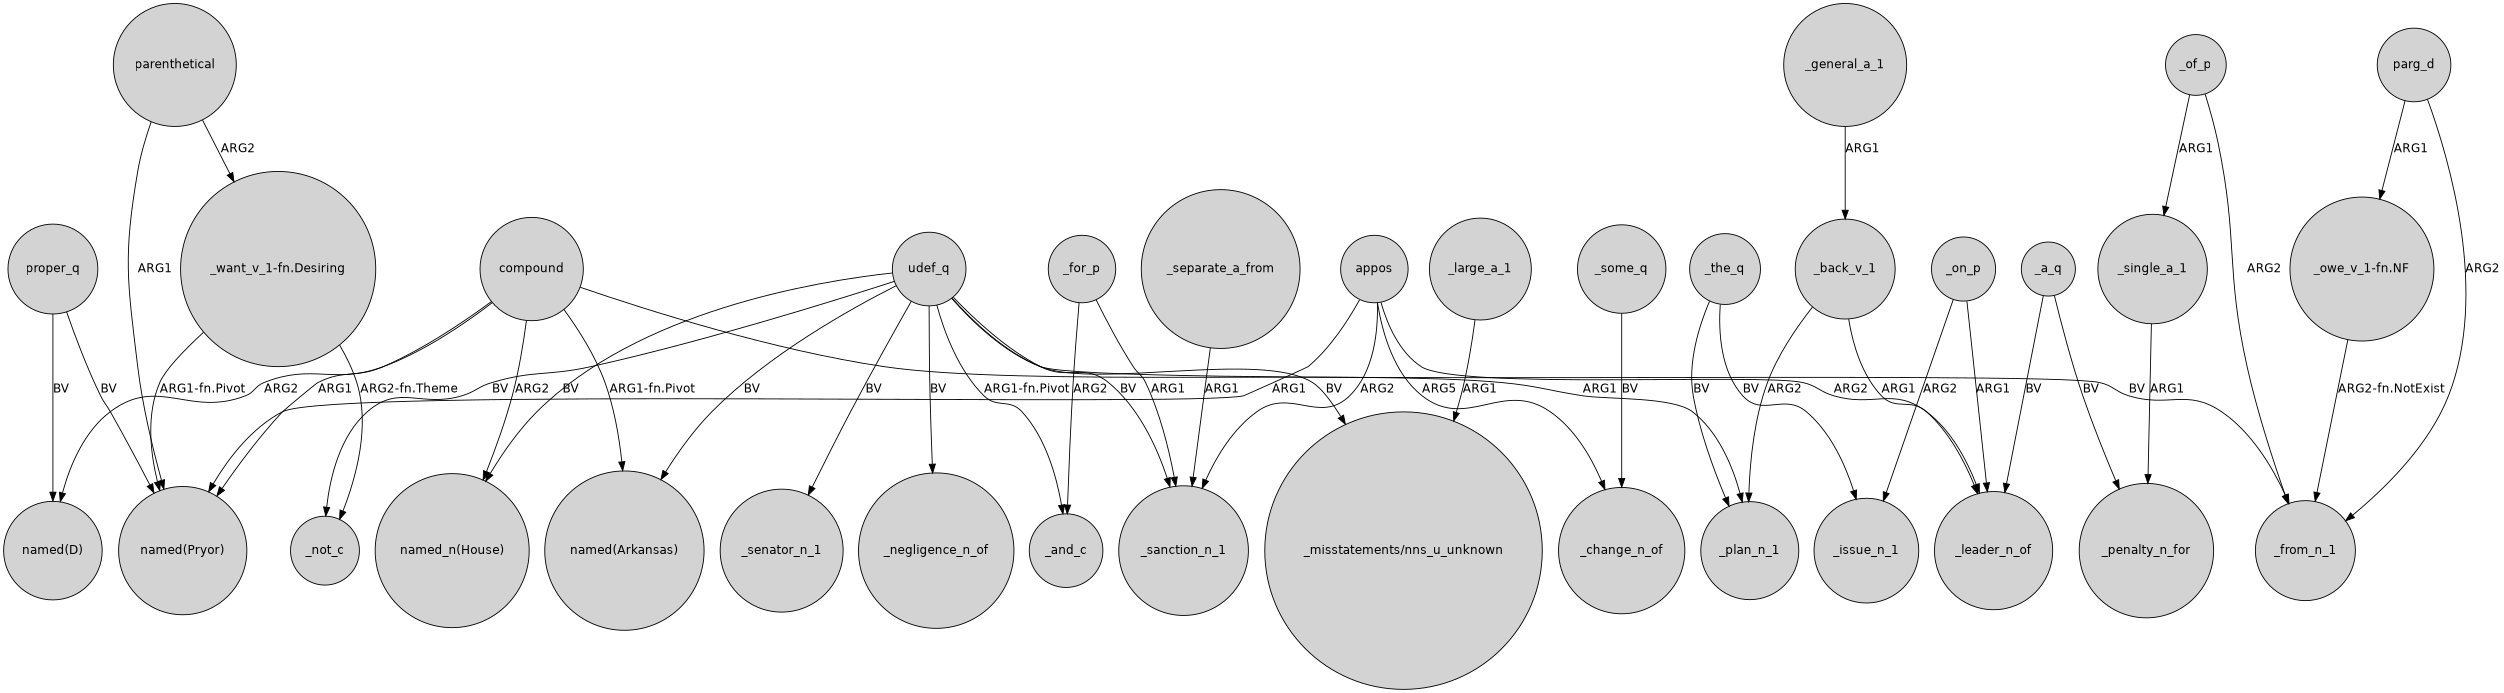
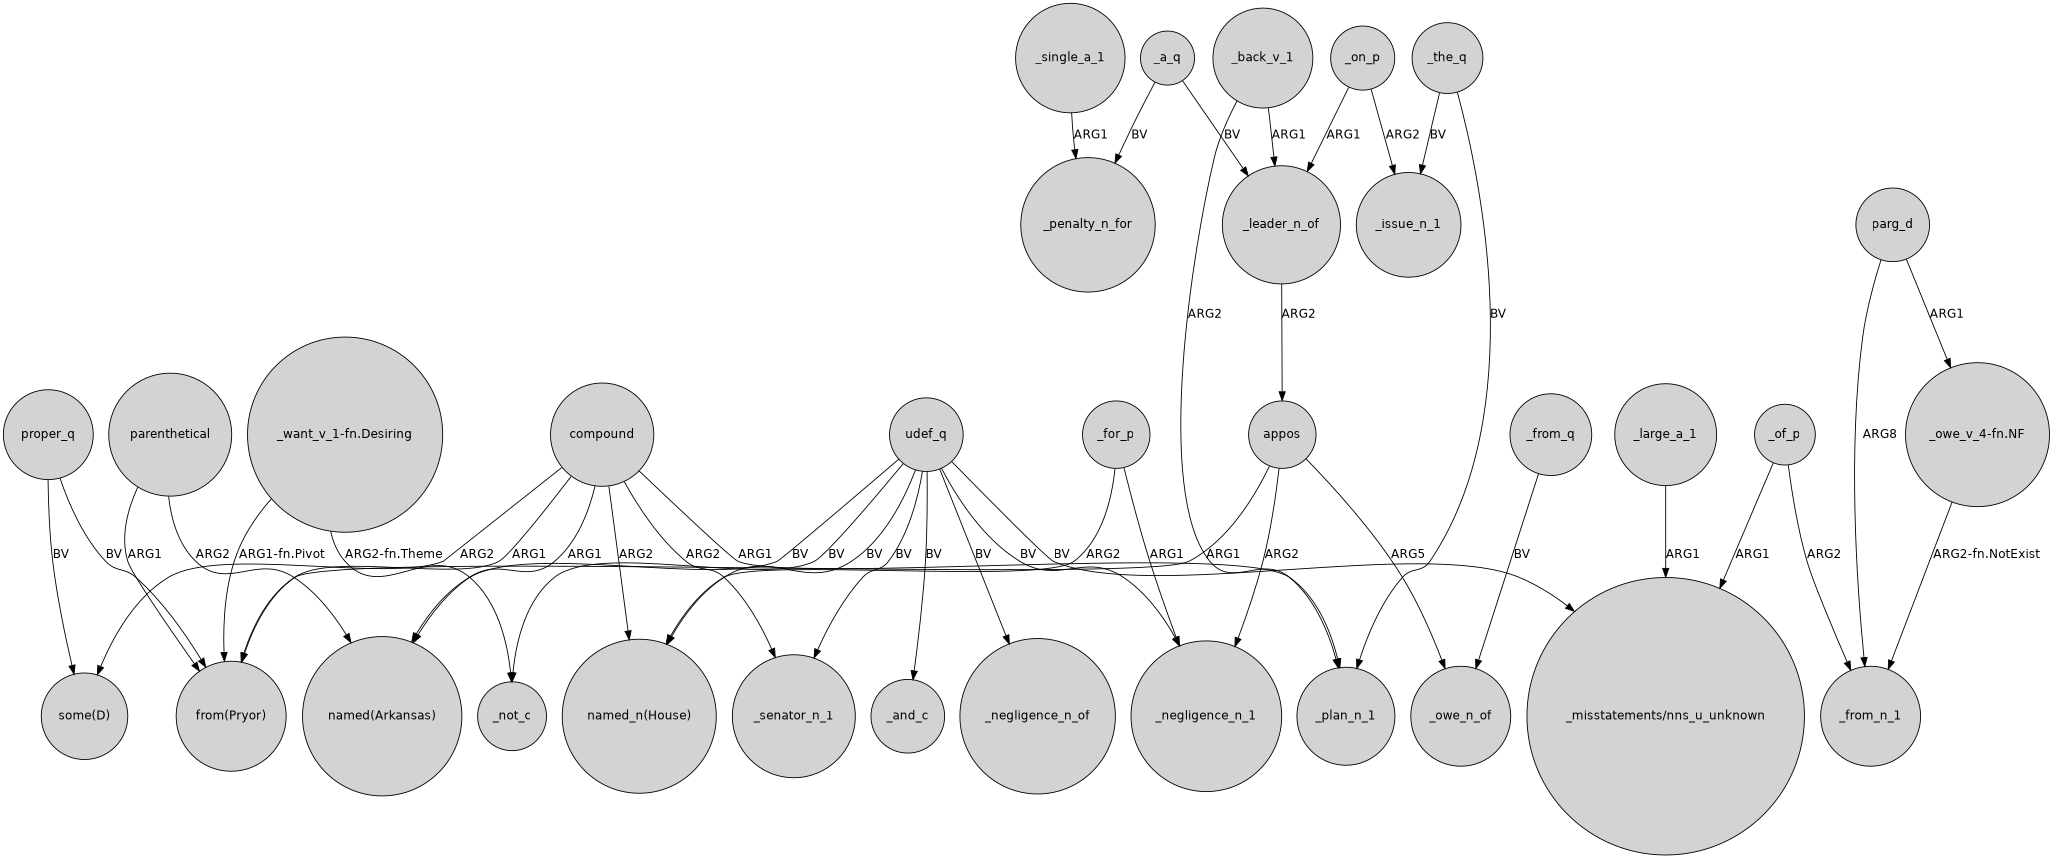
(1845, 65) -> none
(216, 147) -> (247, 571)
(2178, 151) -> (1748, 521)
(1221, 269) -> none
(1622, 269) -> (1551, 435)
(2362, 269) -> (1978, 435)
(2483, 269) -> (1880, 435)
(1806, 377) -> none
(1817, 388) -> (1282, 338)
(652, 389) -> (585, 555)
(1027, 389) -> (934, 555)
(1072, 409) -> (911, 571)
(53, 551) -> (85, 716)
(183, 551) -> (231, 716)
(1184, 551) -> (1206, 716)
(1622, 551) -> (1461, 716)
none -> (683, 559)
